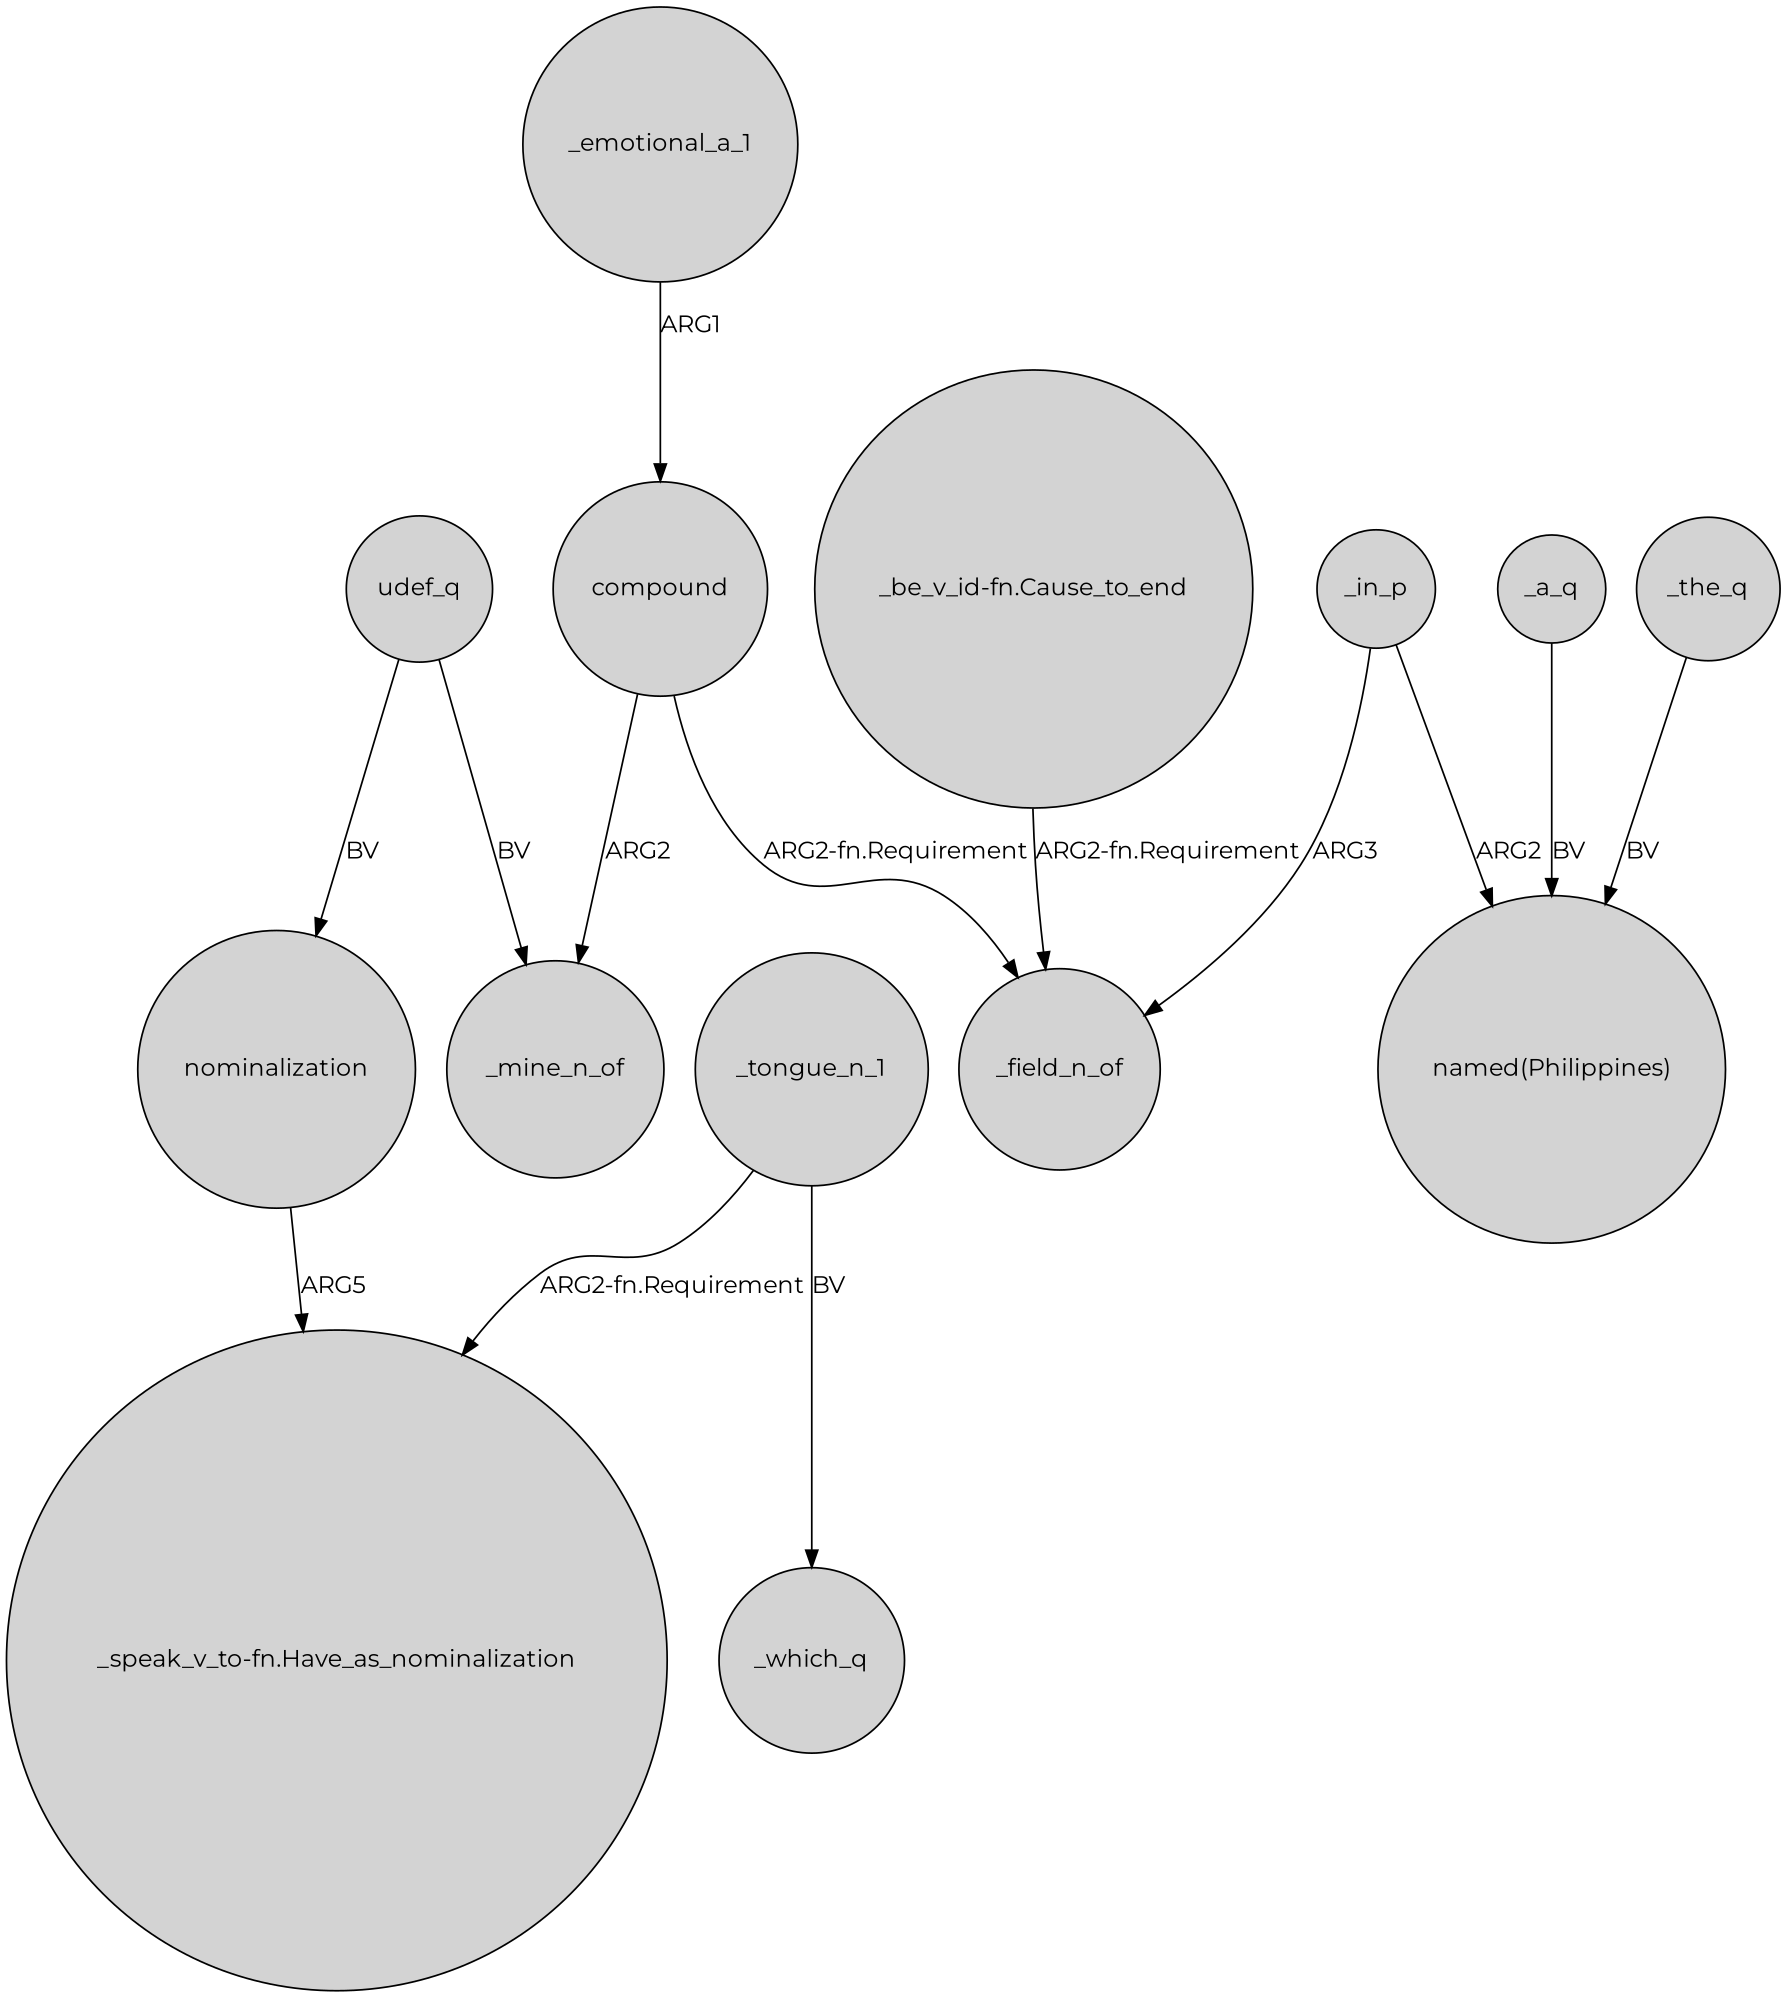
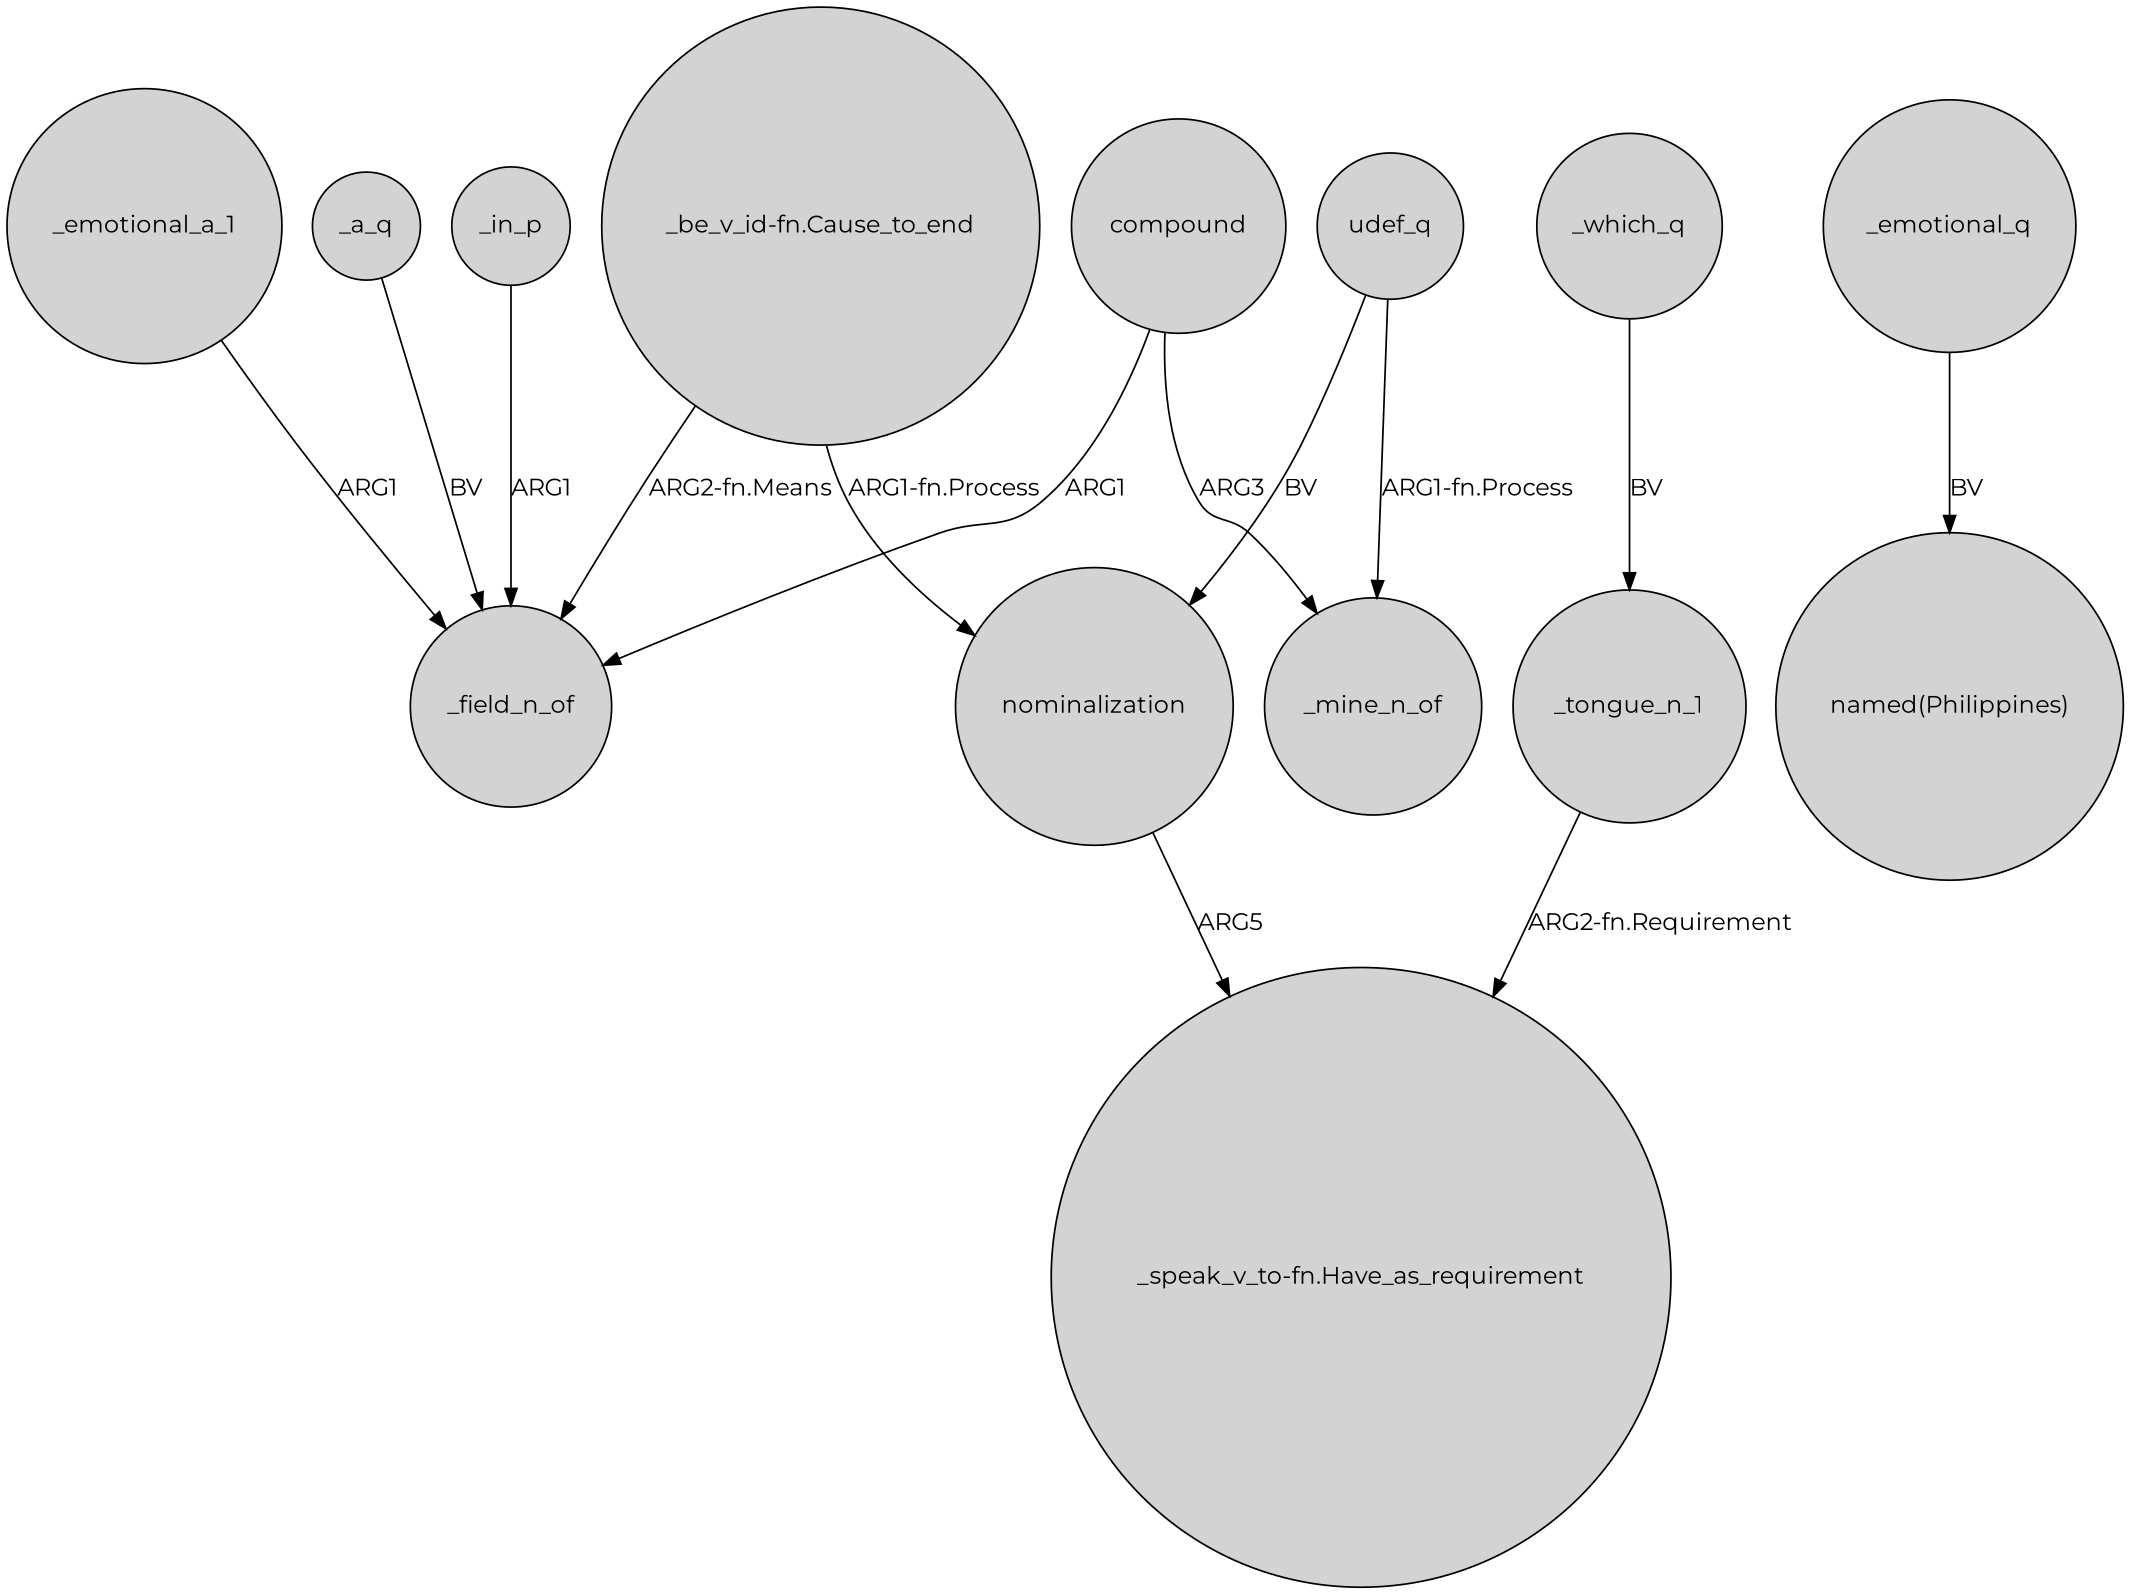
(660, 373) -> (325, 480)
none -> (875, 542)
(1708, 589) -> (1950, 226)
(1552, 761) -> (429, 435)
(1441, 767) -> none
(514, 852) -> (1478, 489)
(639, 852) -> (1233, 489)
(896, 852) -> (1096, 489)
(1168, 852) -> (741, 489)
(1346, 852) -> (542, 489)
(812, 1368) -> (1630, 446)
(337, 1660) -> (1361, 1277)
